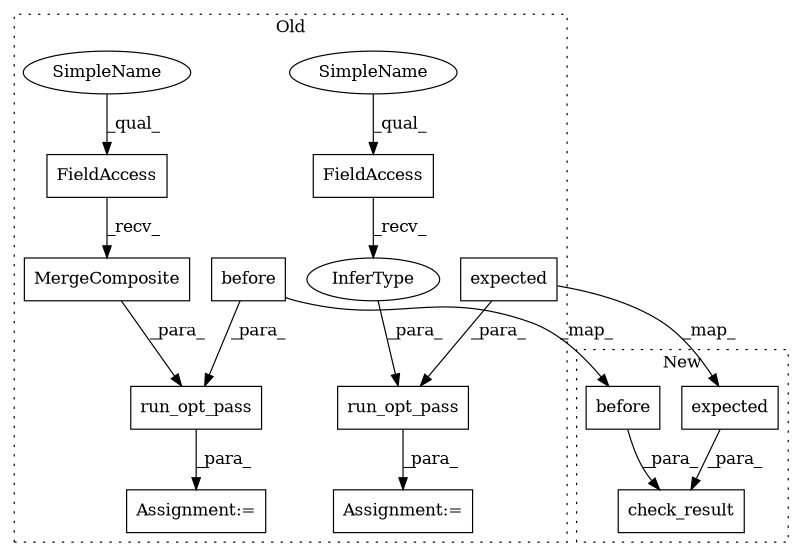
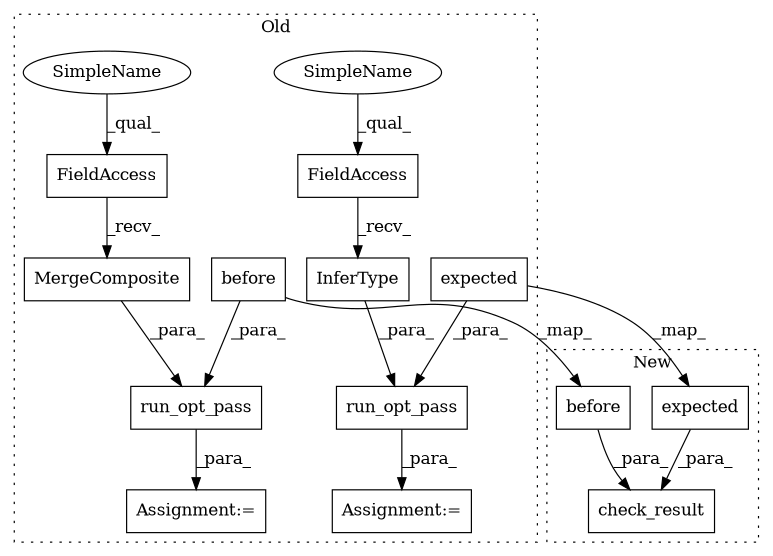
(373, 279) -> (358, 279)
